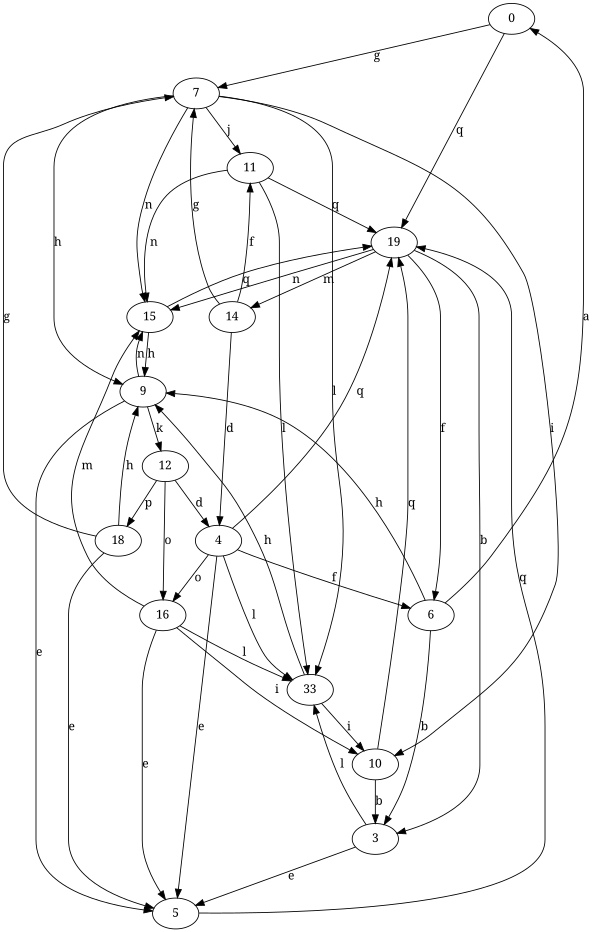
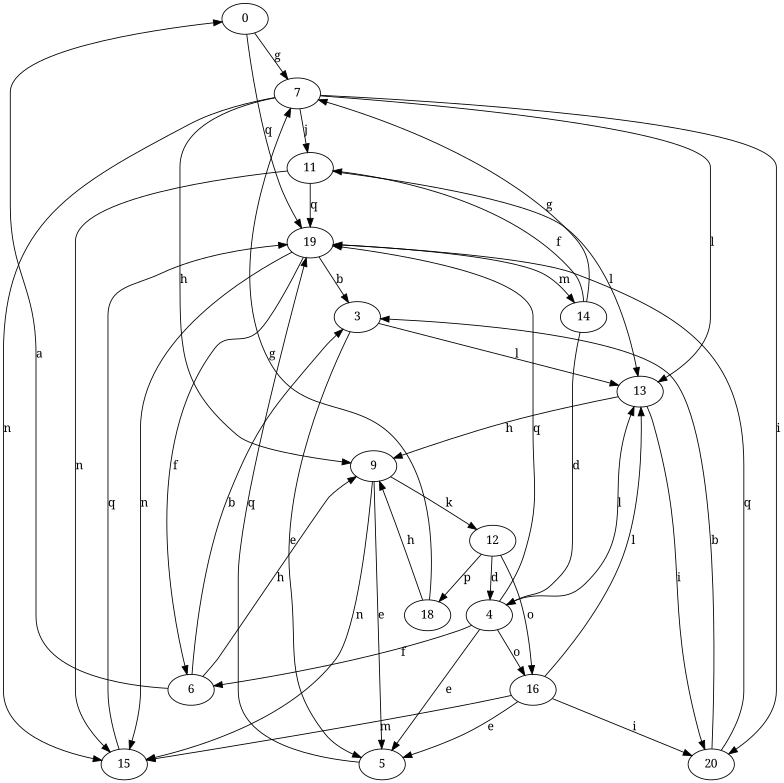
(147, 350) -> none
(310, 690) -> (640, 392)
(69, 745) -> none
(375, 764) -> (711, 764)
